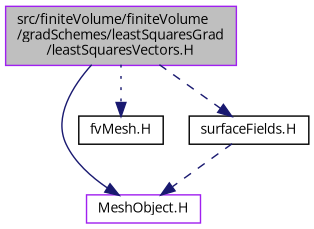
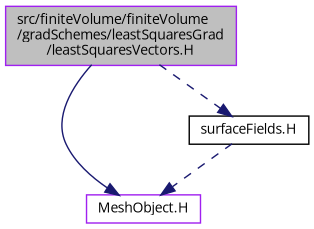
(121, 130) -> none
